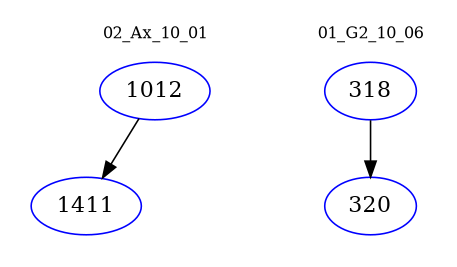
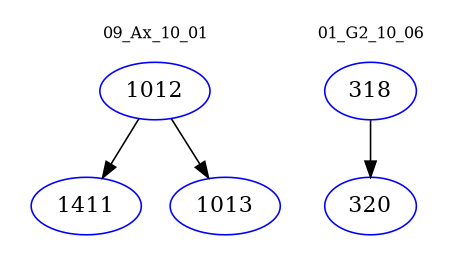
(156, 34) -> (156, 34)
none -> (225, 206)
